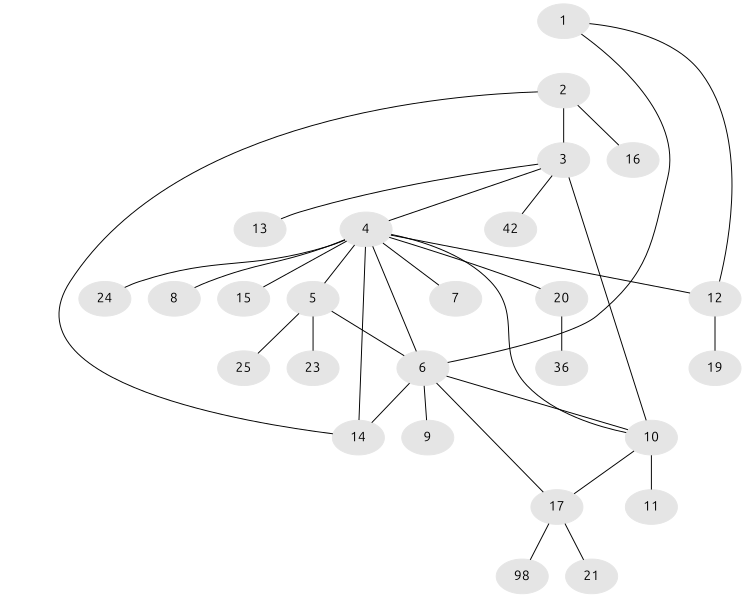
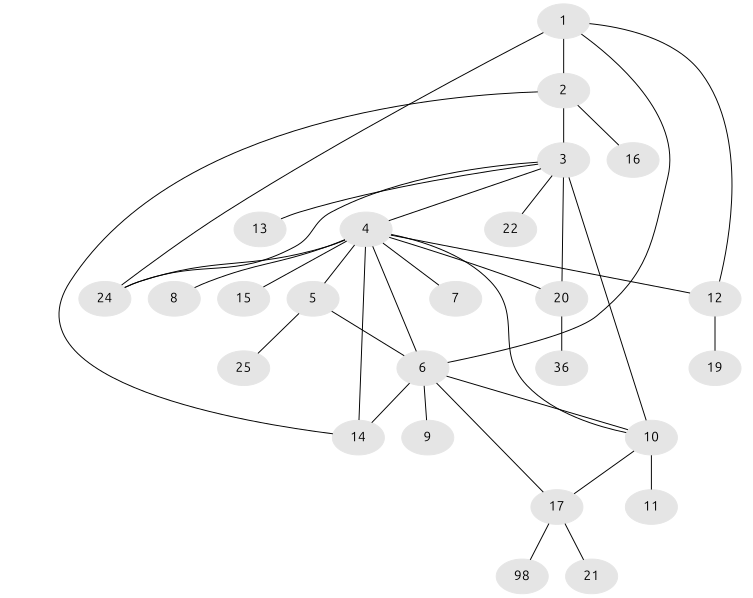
none -> (564, 56)
none -> (327, 151)
none -> (326, 216)
(511, 229) -> (511, 229)
none -> (563, 229)
(313, 368) -> none
